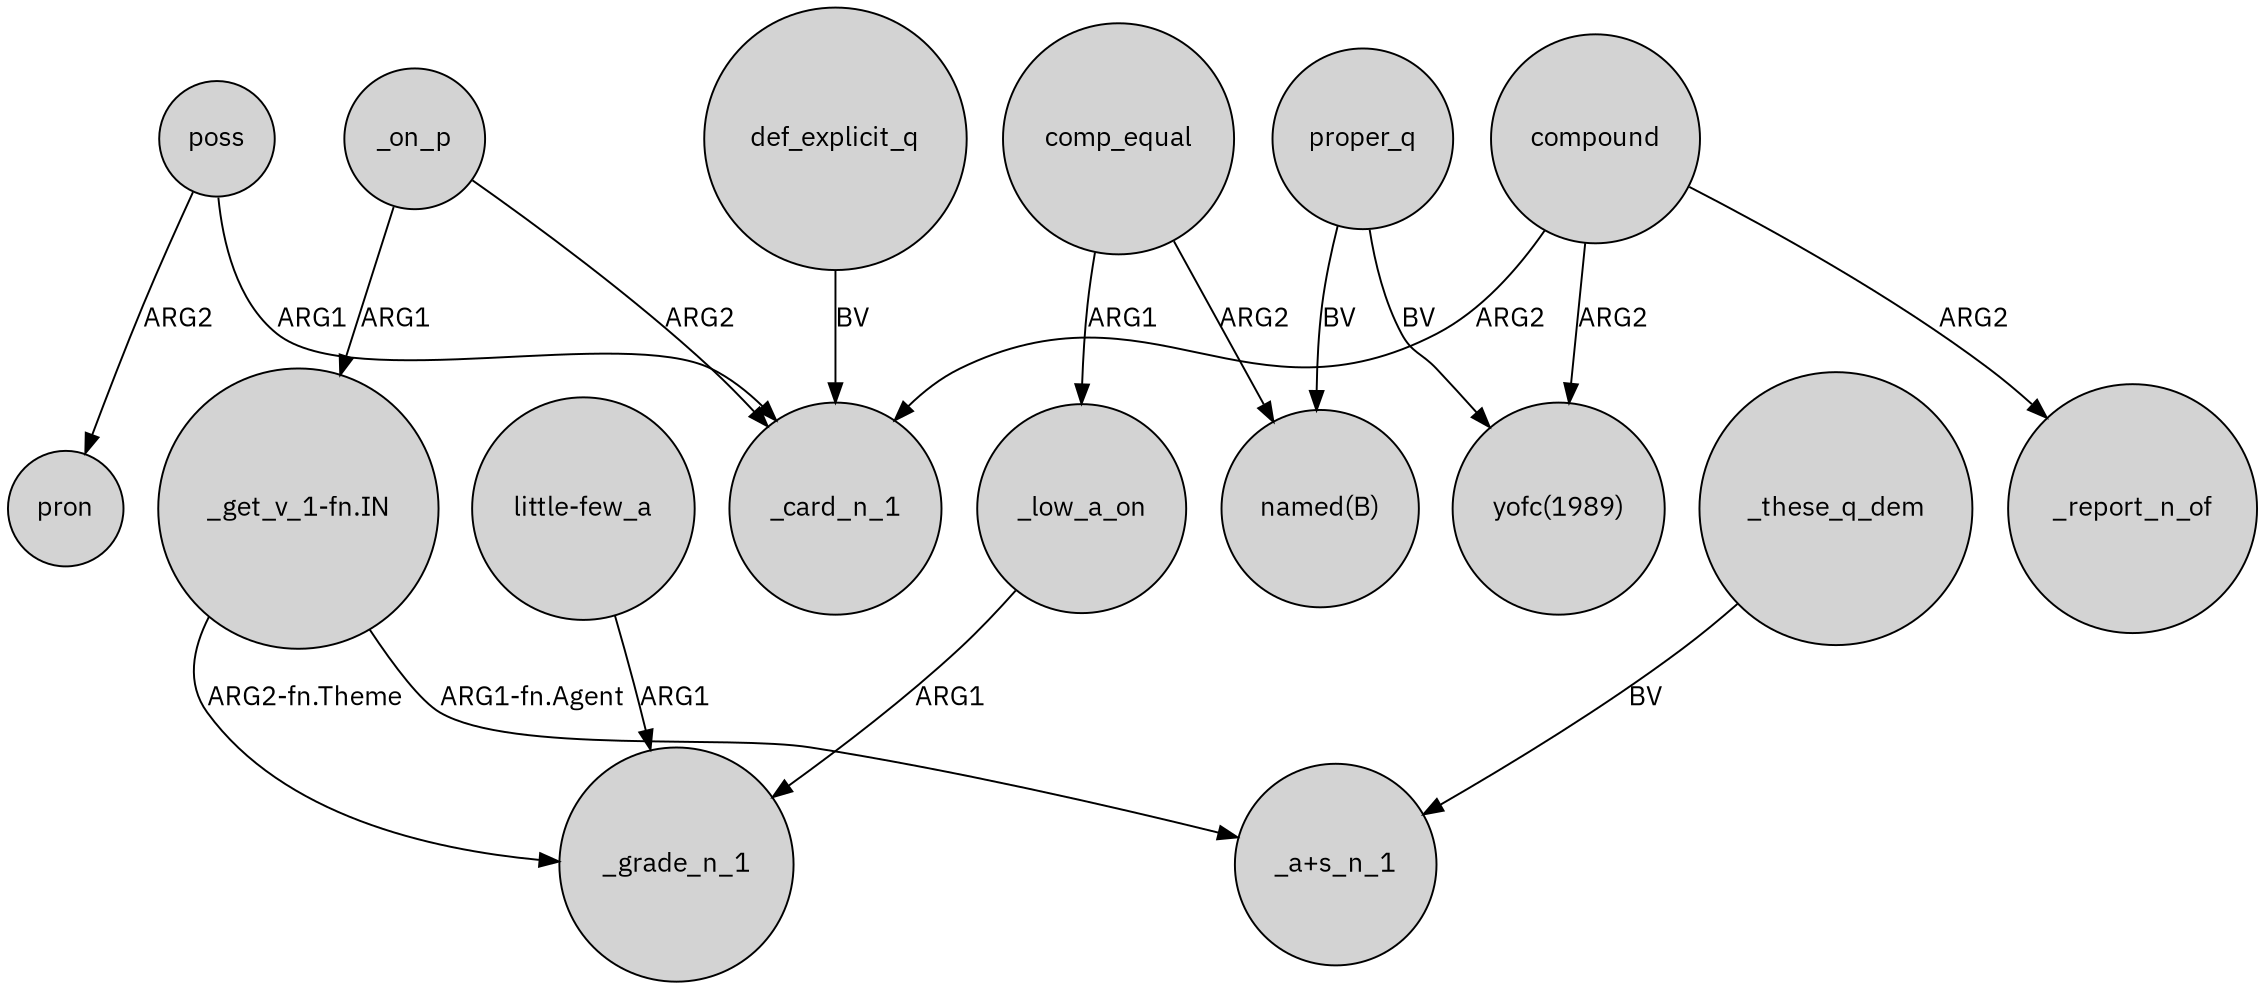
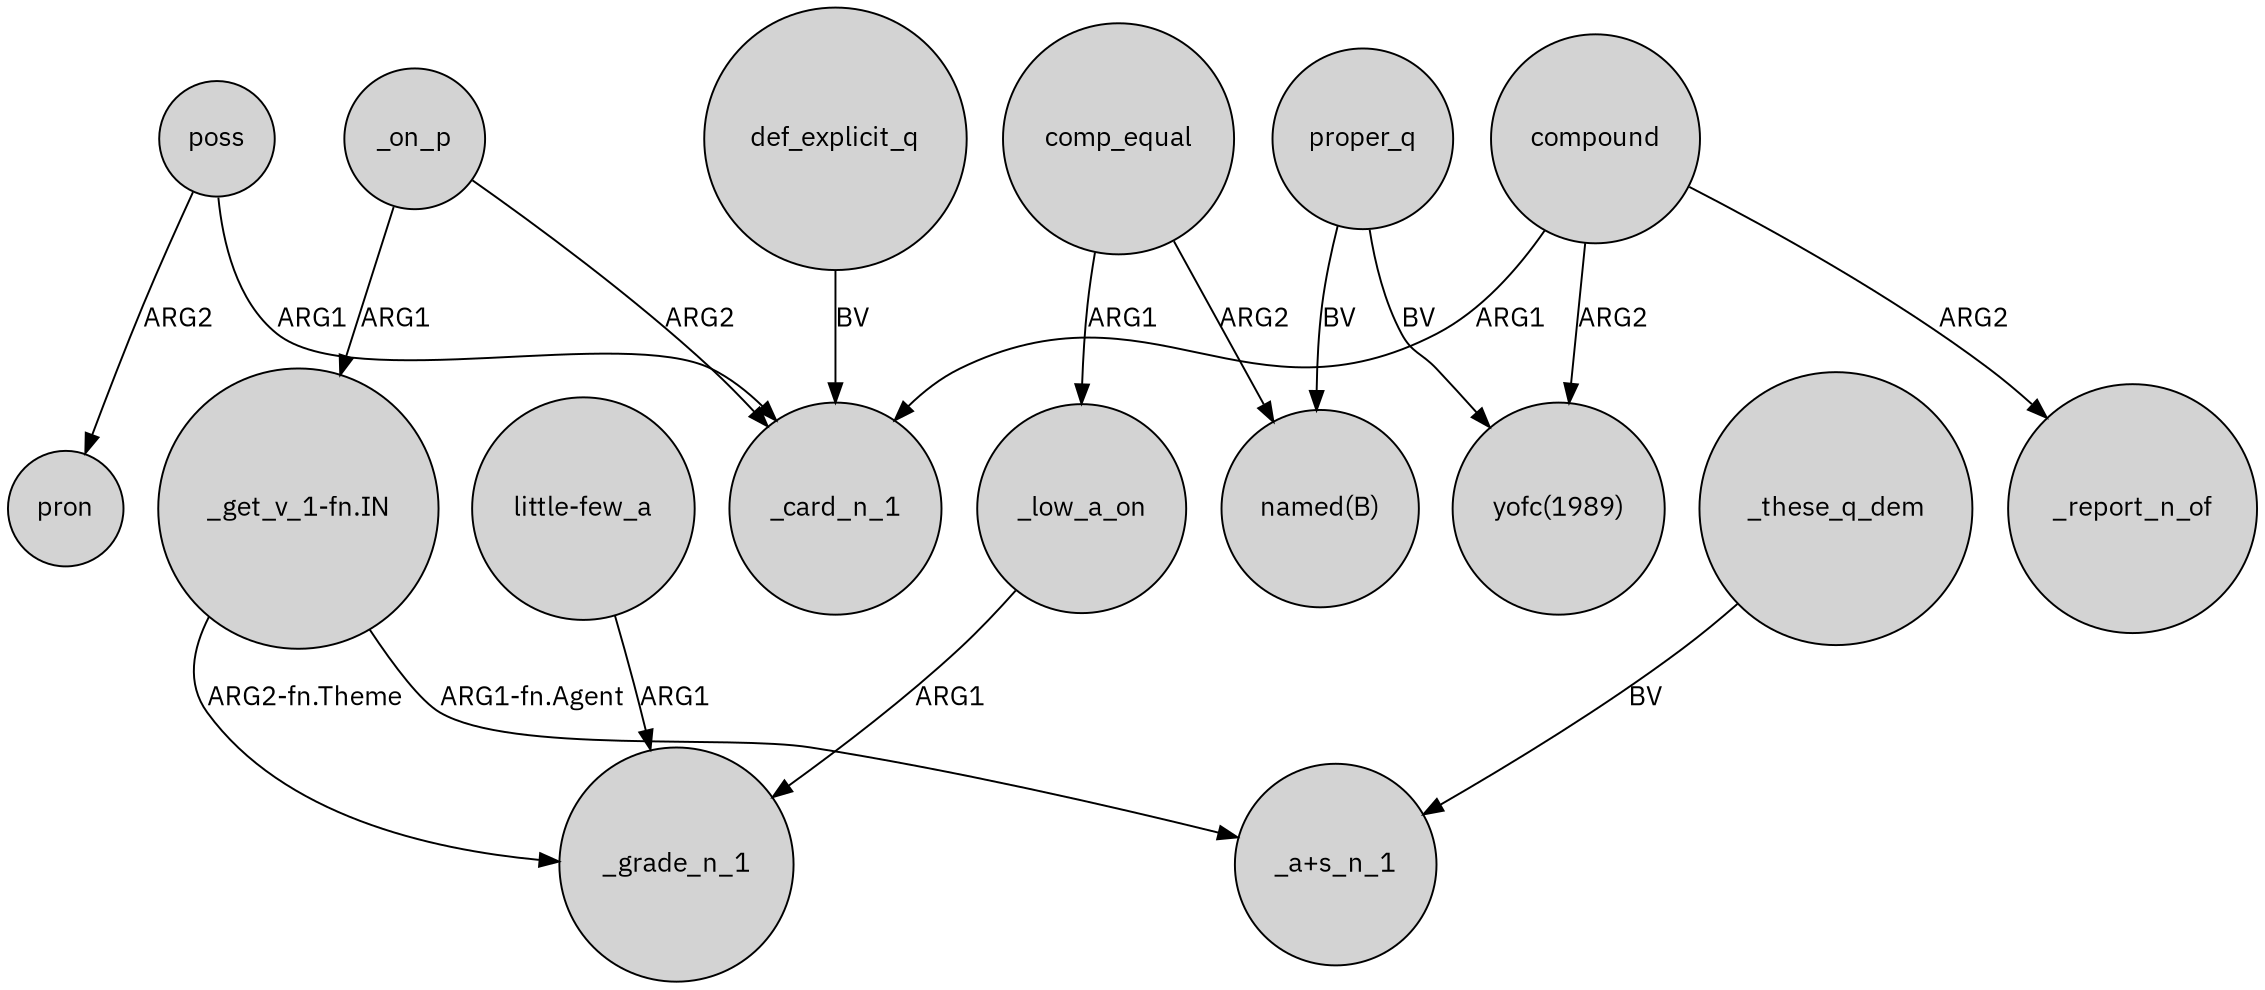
(1511, 319) -> (1511, 319)
